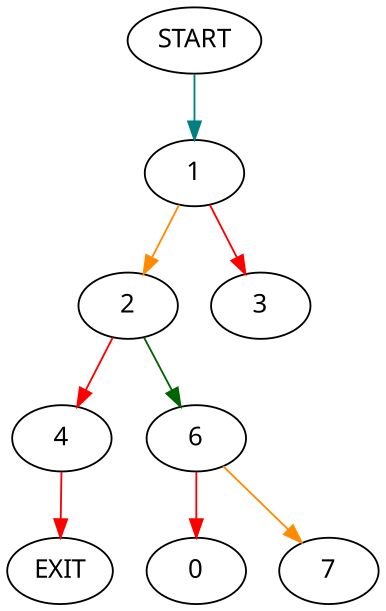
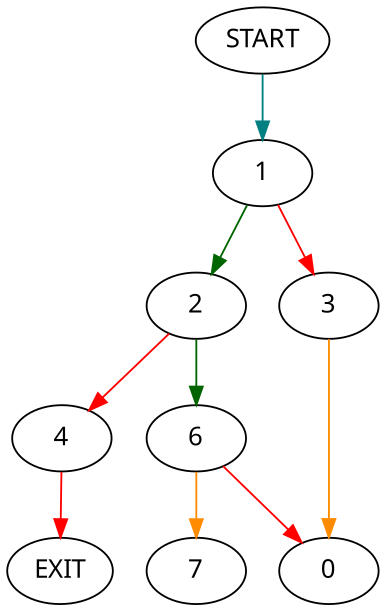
(166, 231) -> (234, 231)
none -> (329, 429)
